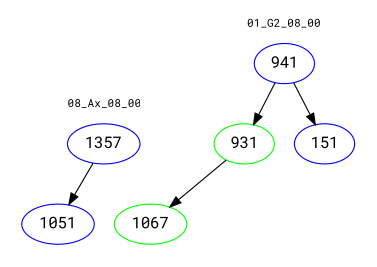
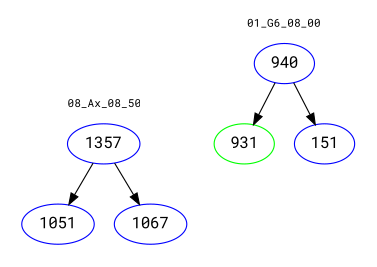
(284, 24) -> (284, 24)
(284, 64) -> (284, 64)
(105, 104) -> (105, 104)
(202, 180) -> (124, 179)
(151, 224) -> (151, 224)
